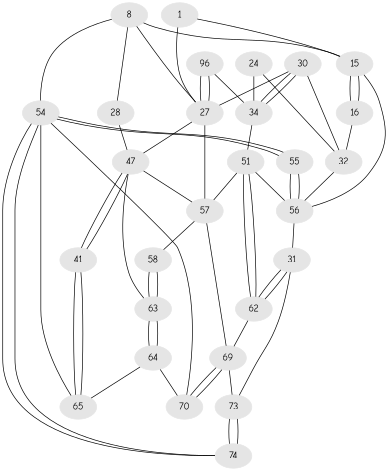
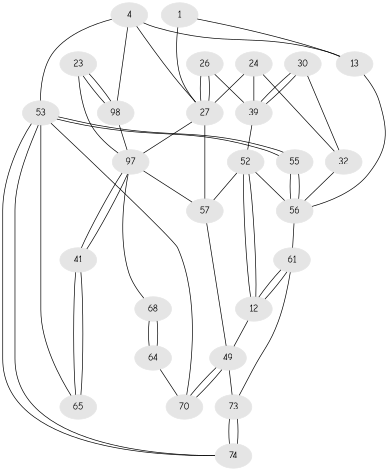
(129, 15) -> (129, 15)
none -> (78, 64)
(205, 64) -> (205, 64)
(355, 64) -> (355, 64)
(259, 86) -> (232, 86)
(41, 113) -> (41, 113)
(116, 113) -> (116, 113)
(254, 113) -> (254, 113)
(355, 113) -> none
(131, 162) -> (131, 162)
(246, 162) -> (246, 162)
(153, 260) -> none
(292, 260) -> (292, 260)
(153, 309) -> (153, 309)
(254, 309) -> (254, 309)
(228, 358) -> (228, 358)
(116, 383) -> none
